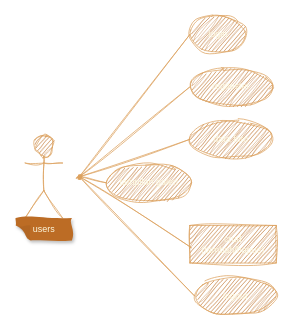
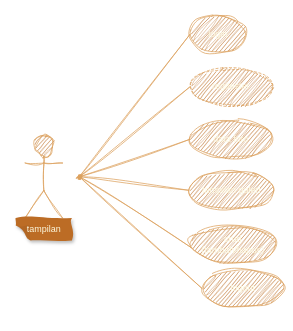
(231, 87) -> (231, 87)
(149, 183) -> (232, 190)
(44, 229) -> (44, 229)
(233, 244) -> (233, 244)
(236, 296) -> (243, 288)
